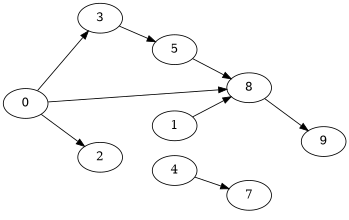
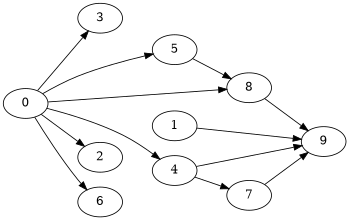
(134, 32) -> (92, 71)
(208, 109) -> (245, 133)
none -> (102, 126)
none -> (245, 157)
none -> (283, 171)
none -> (100, 202)
